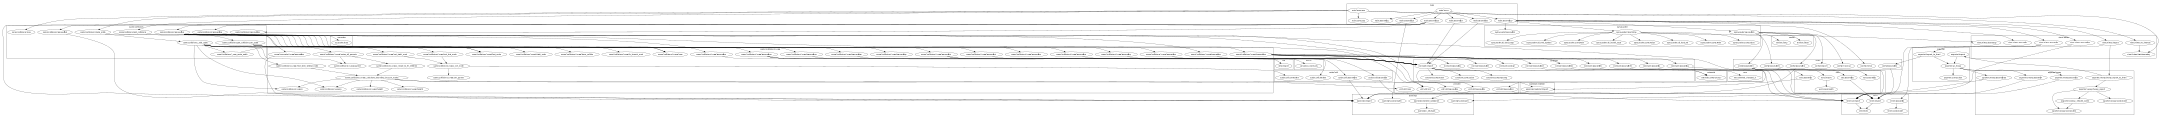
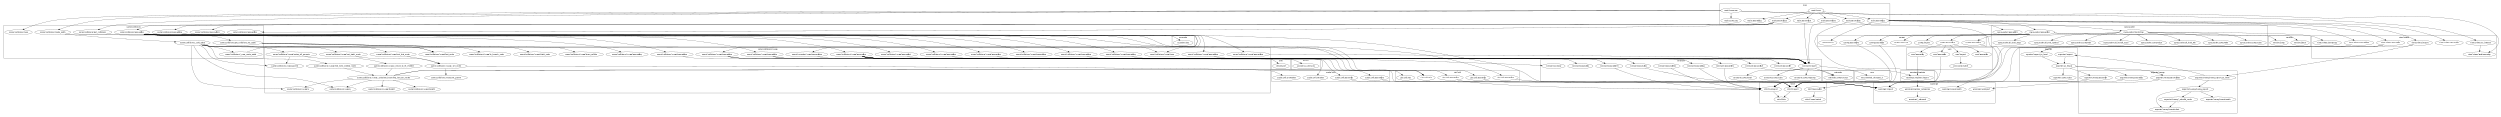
(1416, 57) -> none
(1909, 60) -> (1955, 35)
